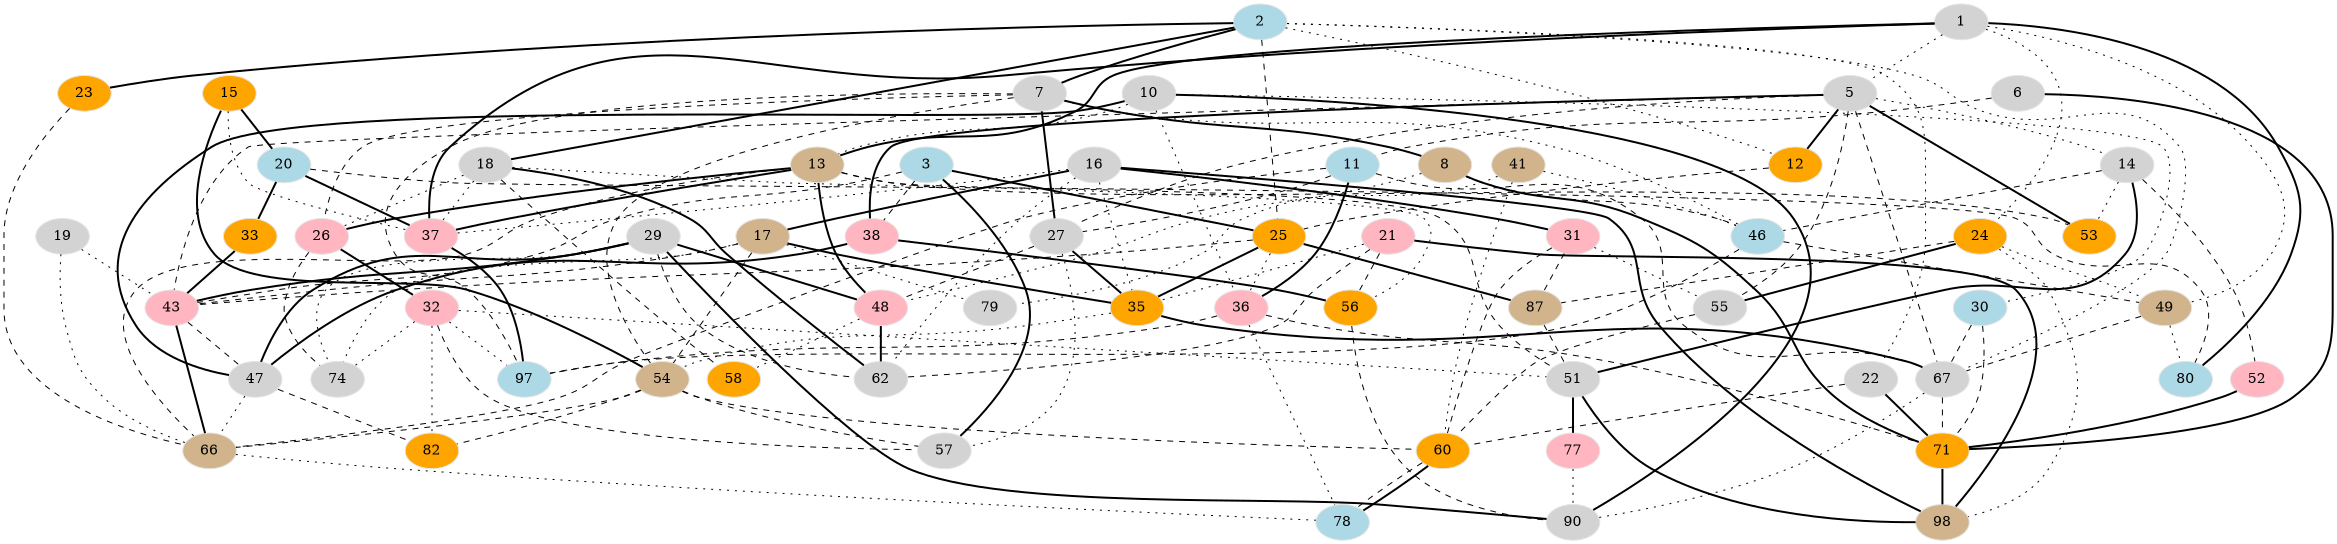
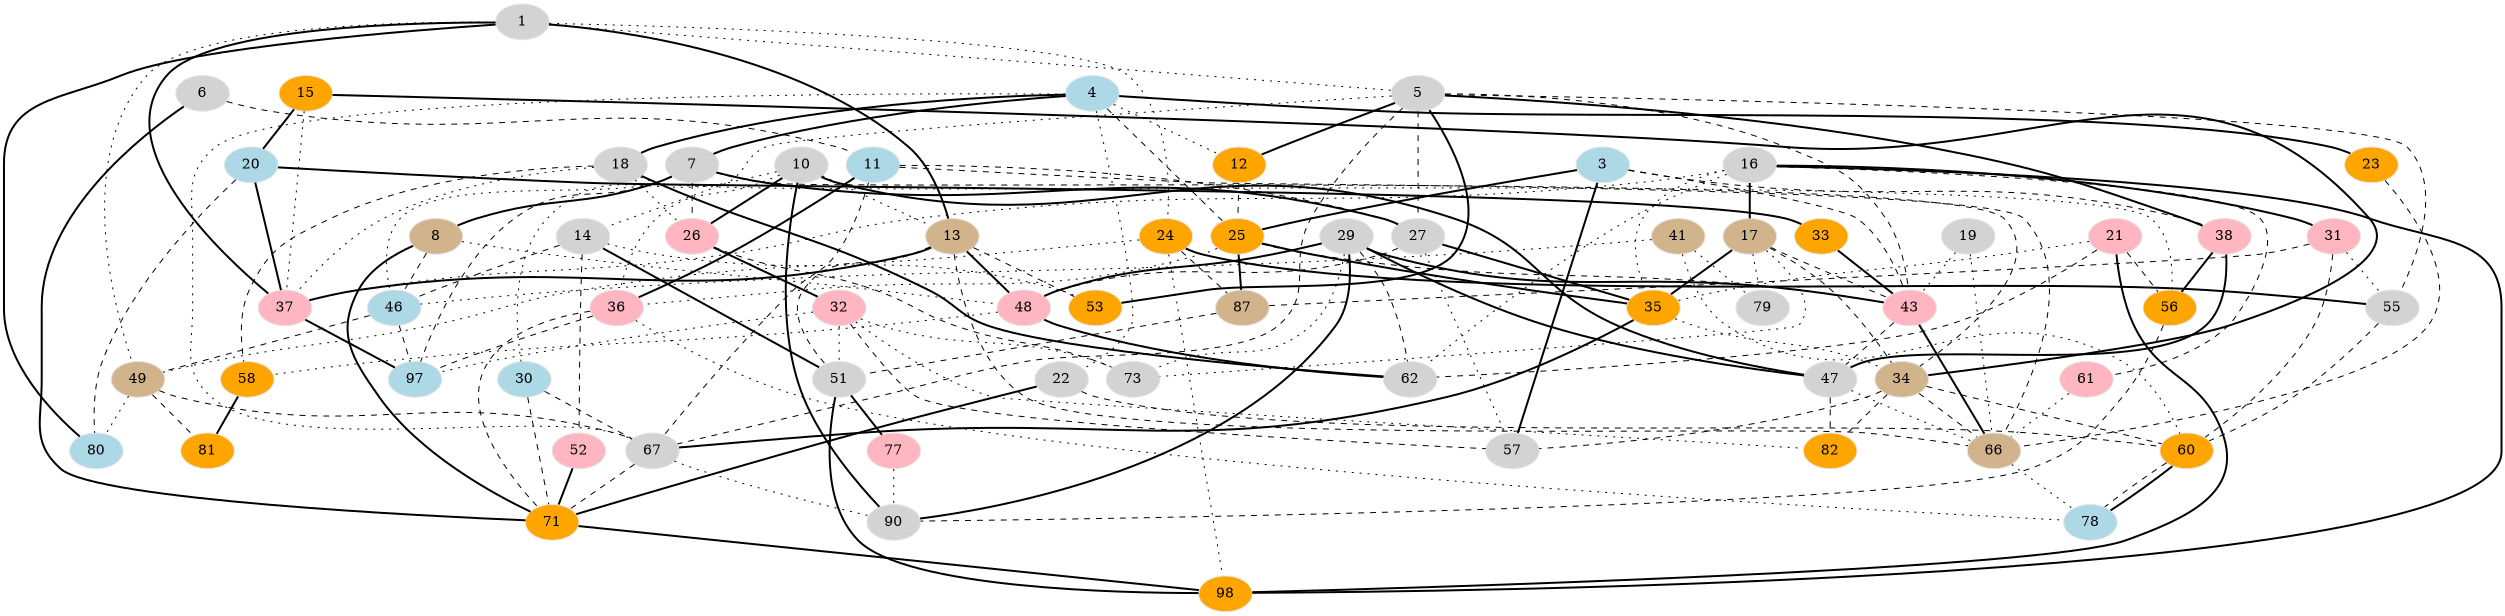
(1260, 22) -> (1092, 93)
(568, 193) -> (747, 201)
(338, 379) -> (1133, 379)
(662, 379) -> (1902, 379)
none -> (2086, 379)
none -> (208, 451)
(1942, 522) -> (1225, 594)
